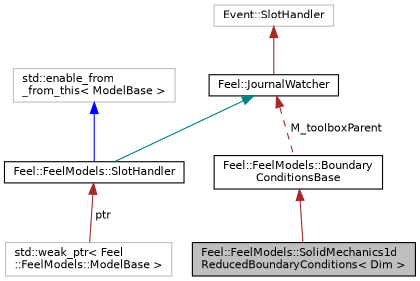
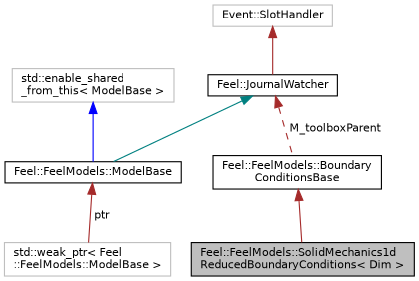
(94, 85) -> (93, 85)
(94, 172) -> (93, 172)
